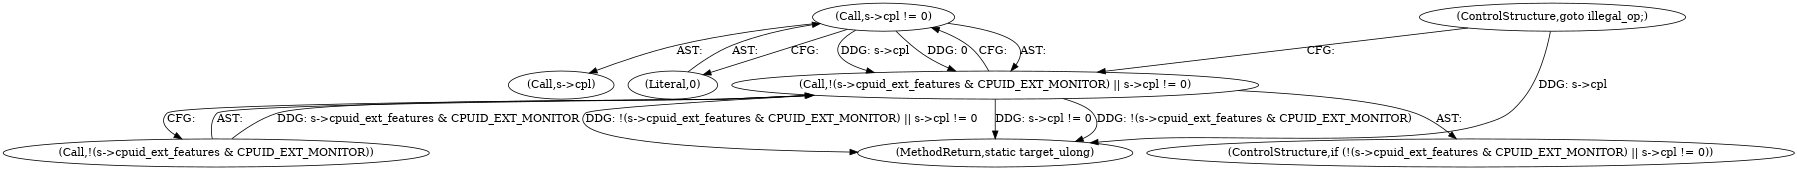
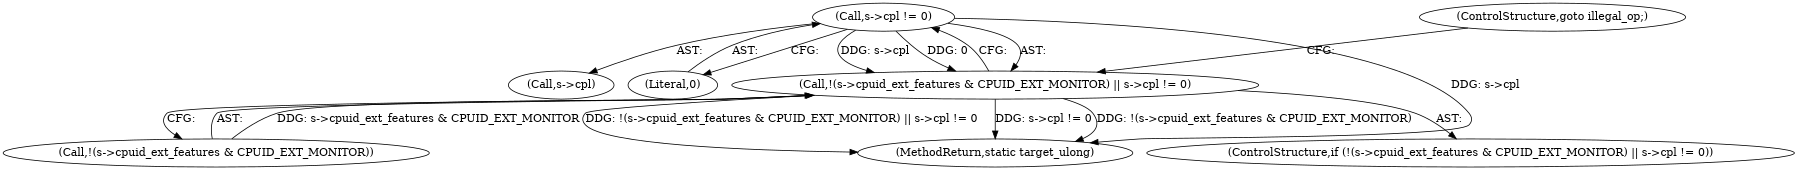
(1352, 138) -> (1407, 76)
